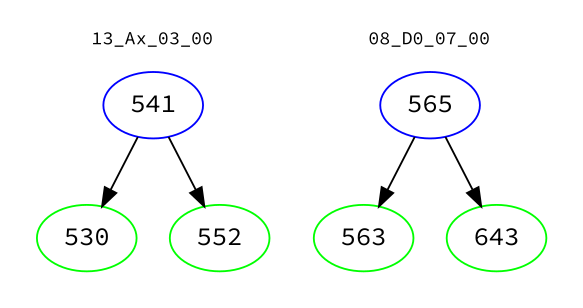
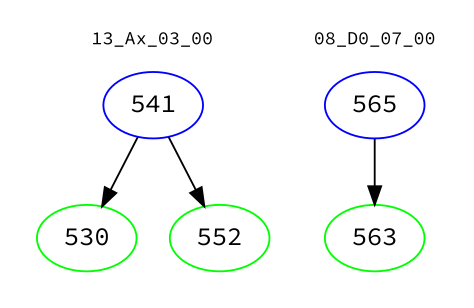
(497, 238) -> none
